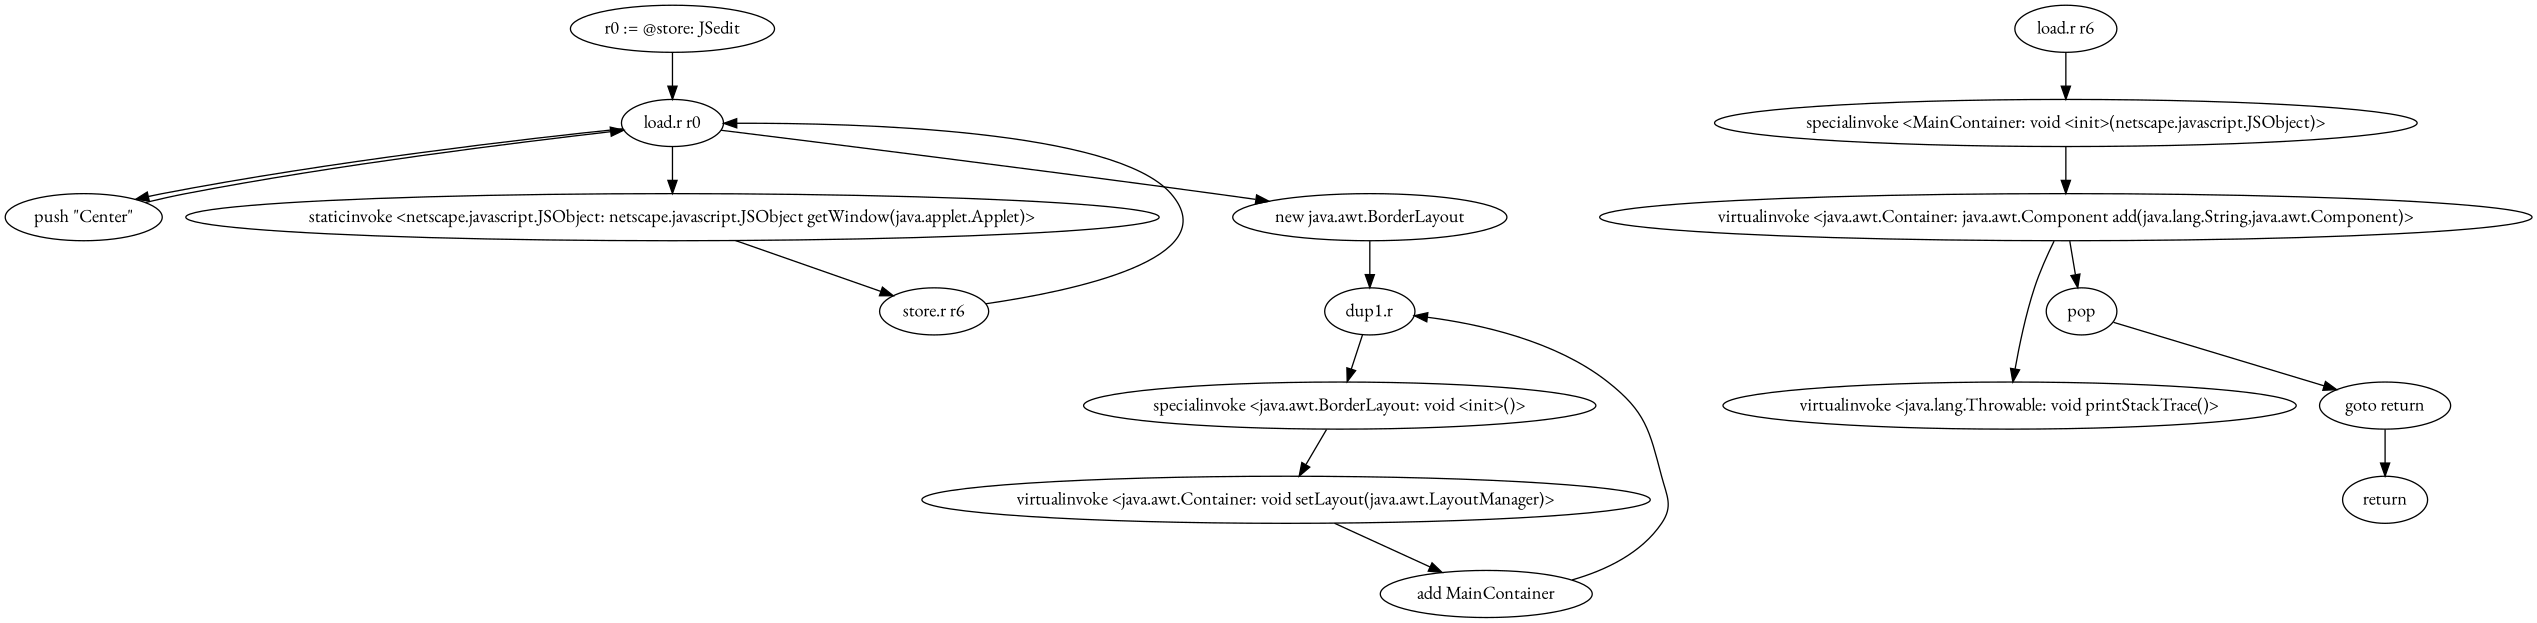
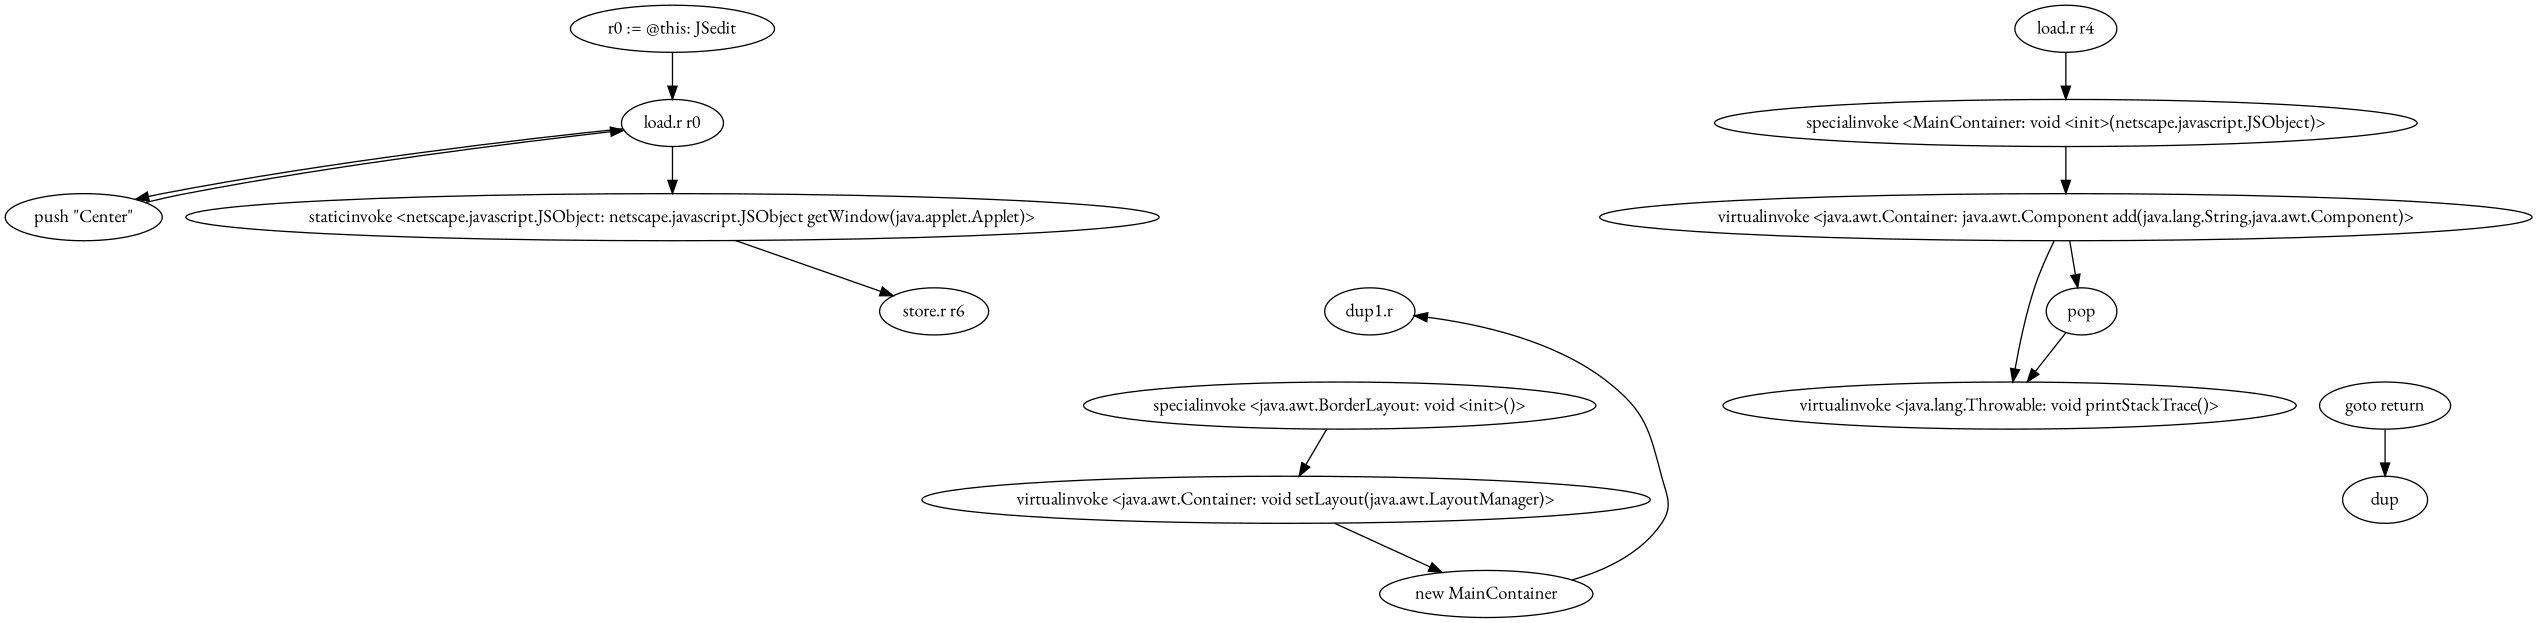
(672, 29) -> (672, 29)
(2066, 29) -> (2066, 29)
(1085, 153) -> none
(1370, 217) -> none
(1357, 352) -> none
(2219, 354) -> (2051, 352)
(2385, 500) -> (2385, 500)
(1486, 594) -> (1486, 594)
